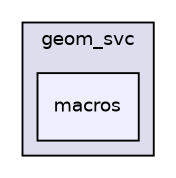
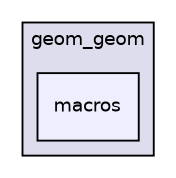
(88, 40) -> (88, 40)
